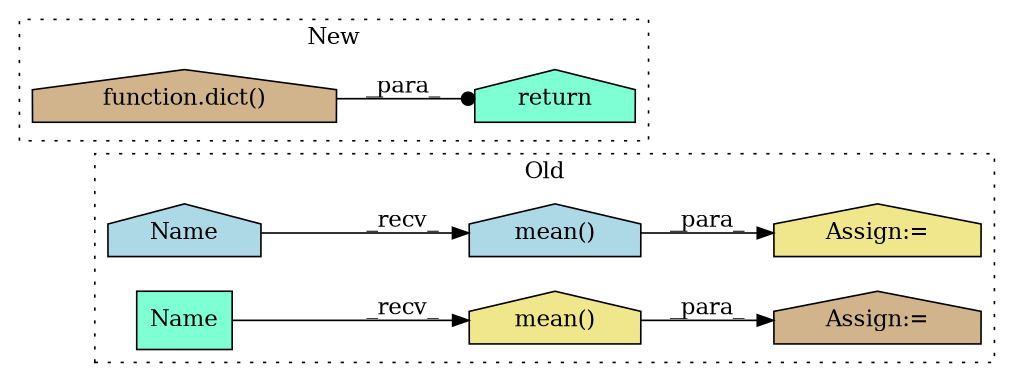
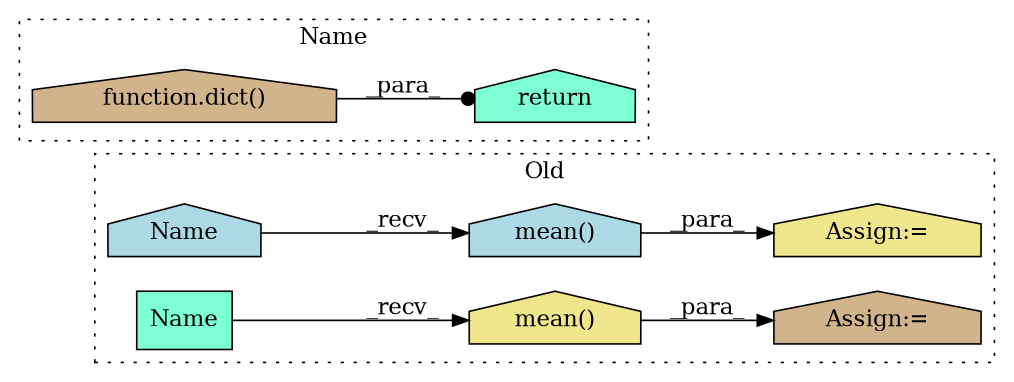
(334, 38) -> (334, 38)
